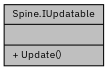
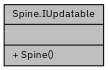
(37, 55) -> (33, 55)
